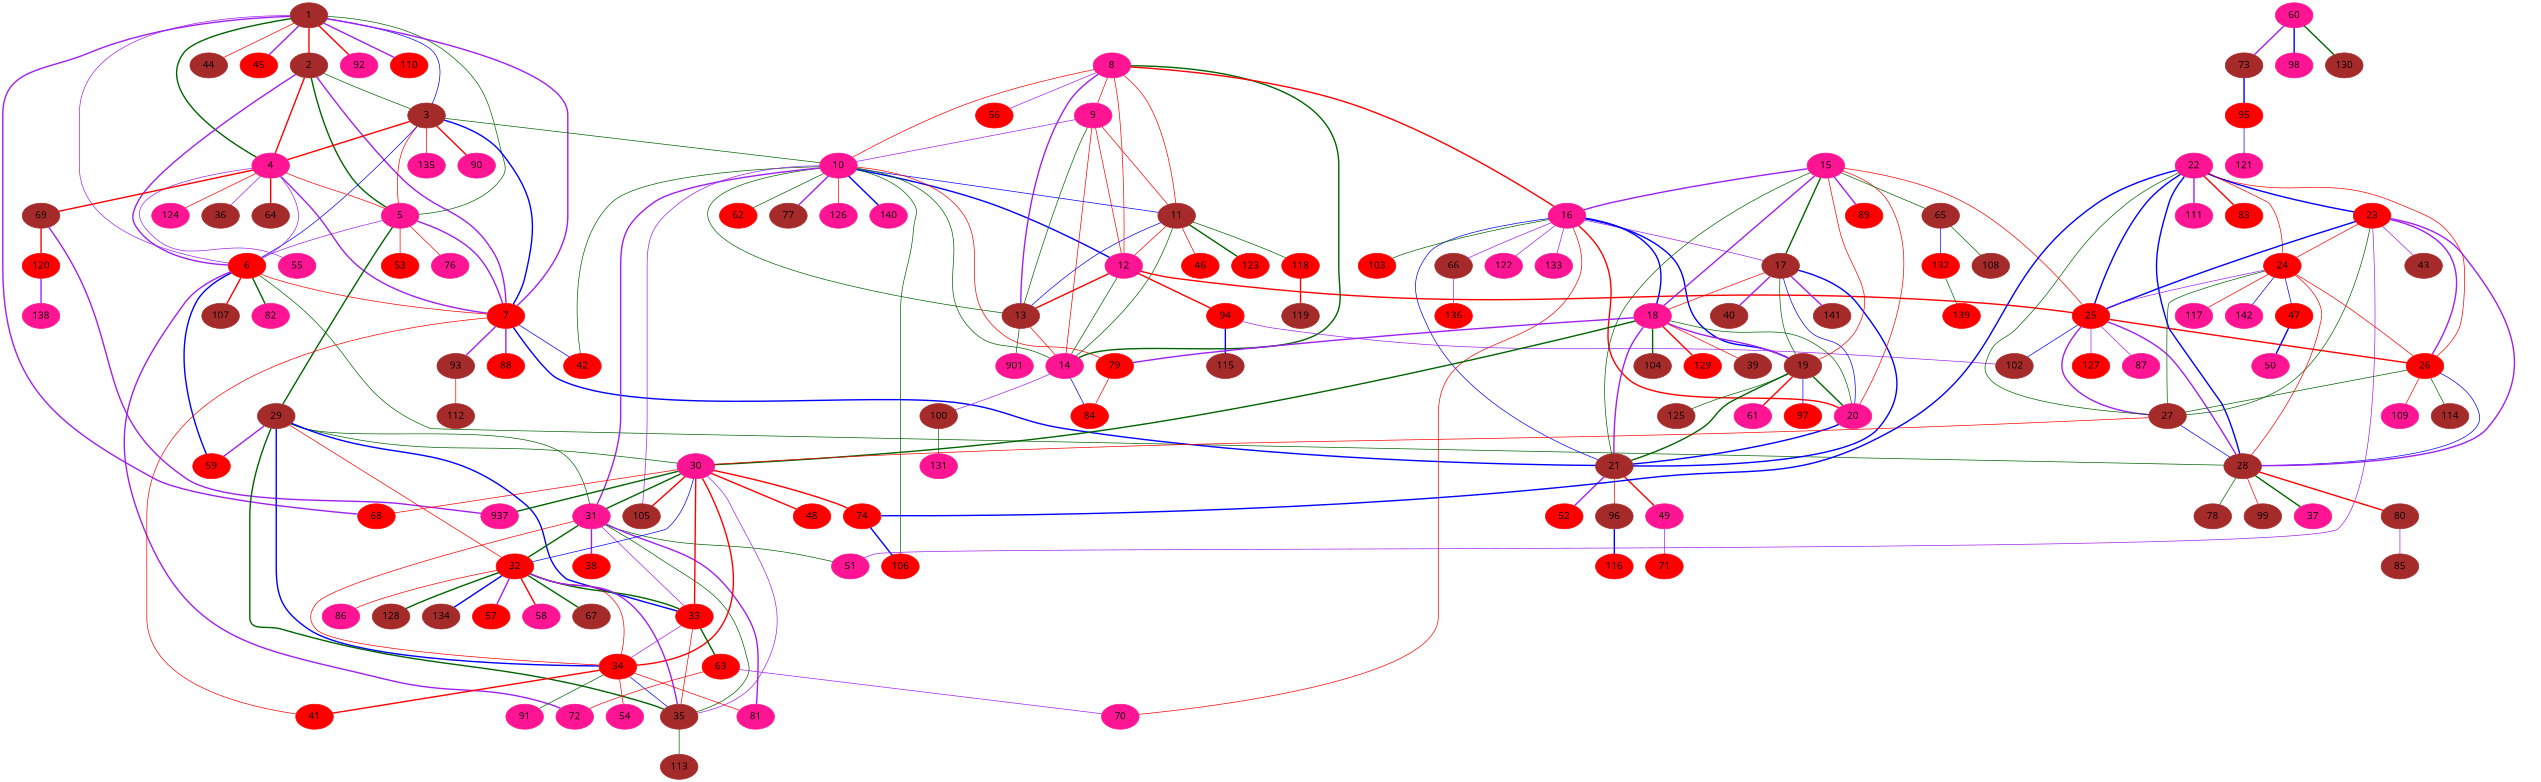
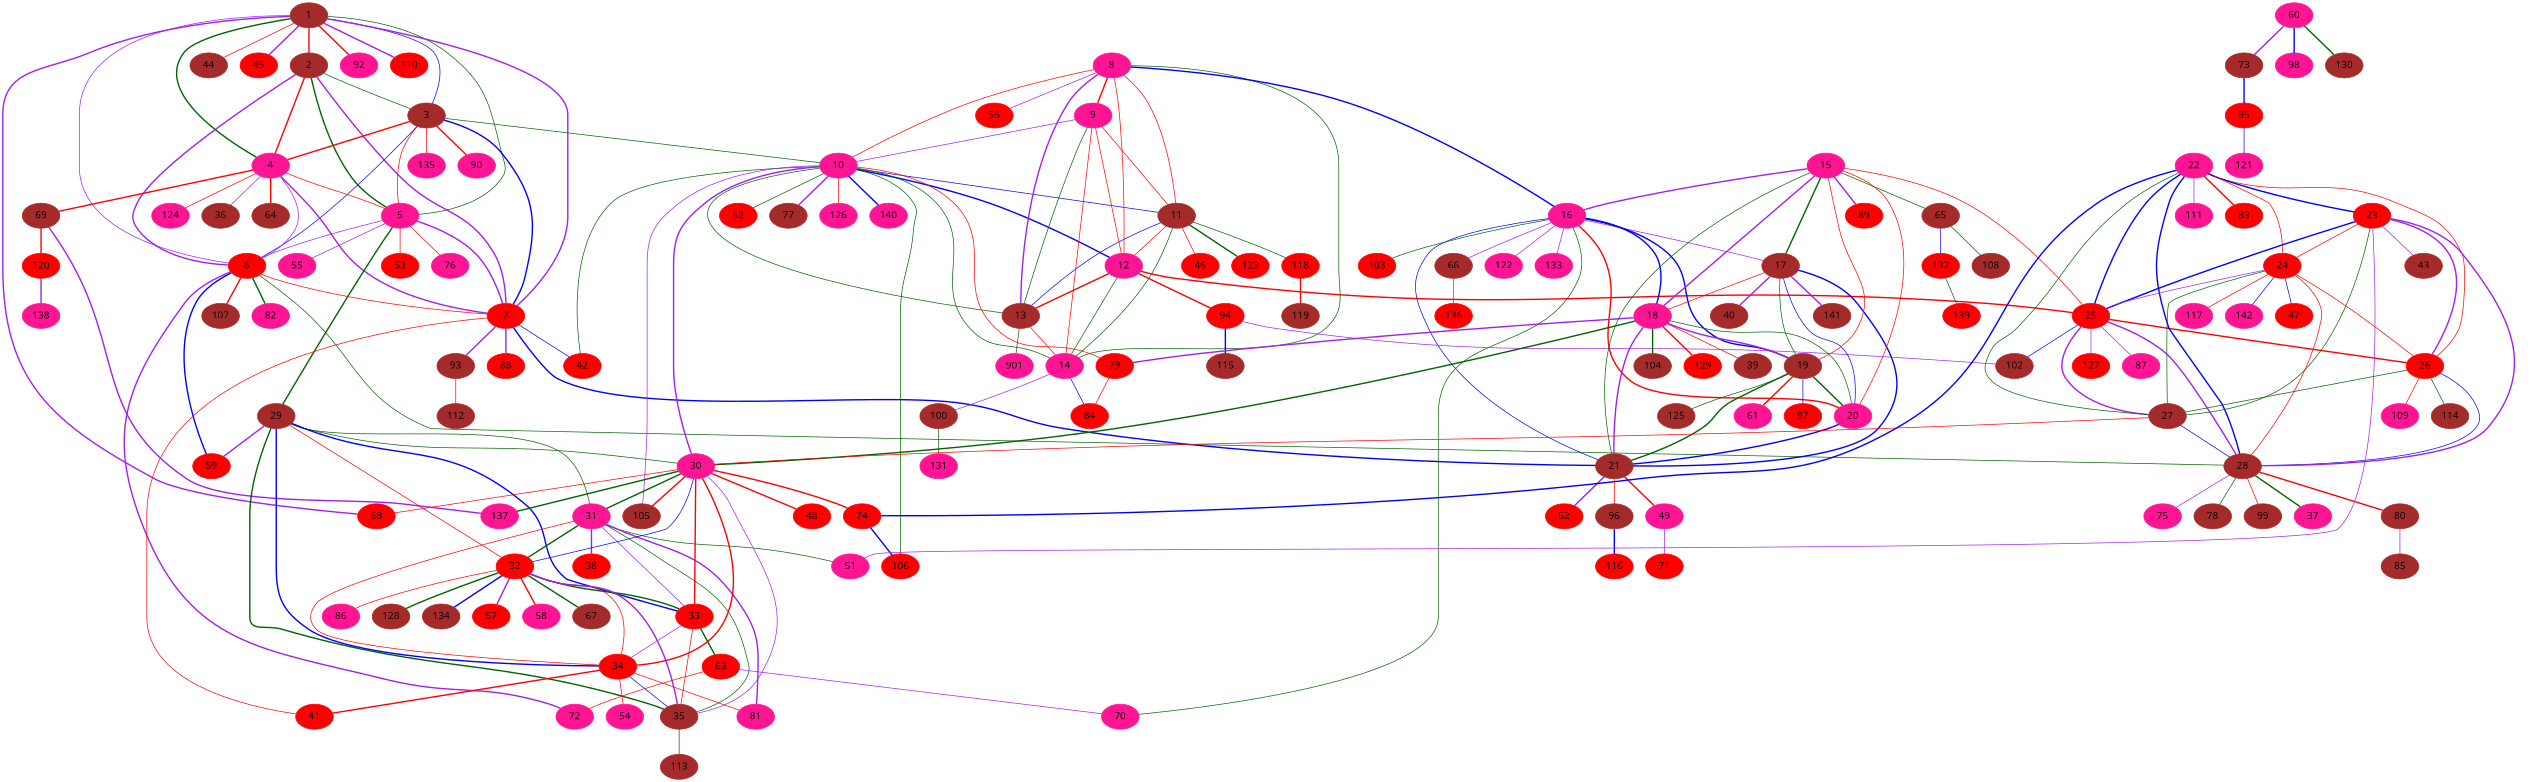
(1103, 90) -> (1103, 90)
(1353, 105) -> (1353, 105)
(2194, 191) -> (2194, 191)
(147, 229) -> (349, 241)
(1339, 248) -> (1339, 248)
(621, 264) -> (674, 263)
(2271, 366) -> none
(500, 516) -> (500, 516)
none -> (2163, 516)
(1438, 530) -> (1438, 530)
(525, 717) -> none
